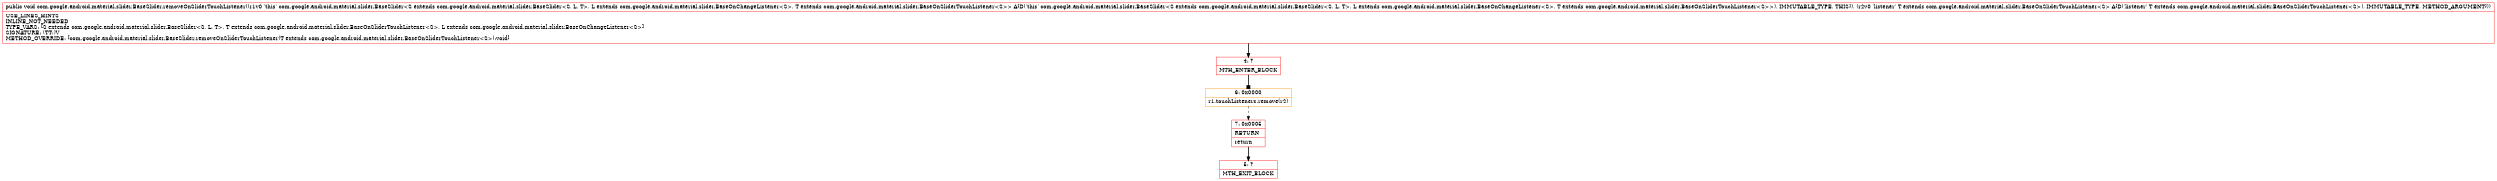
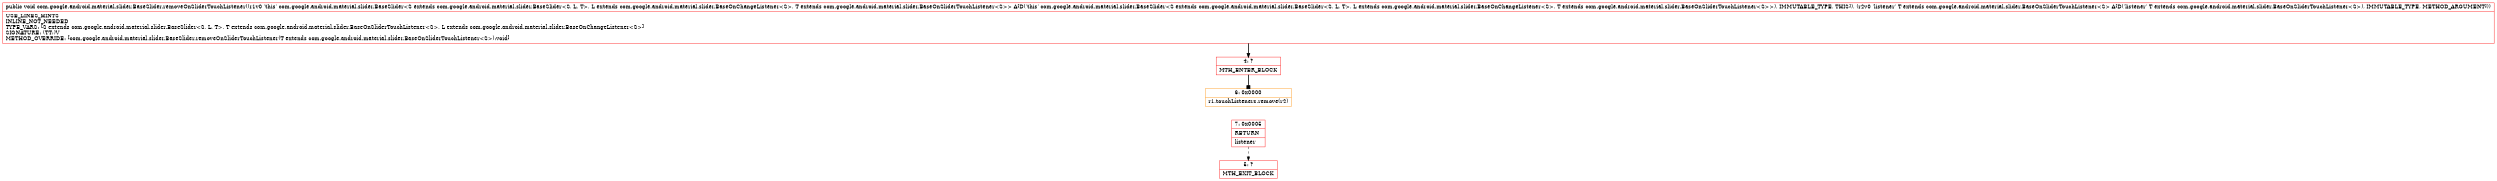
(1248, 111) -> none
(1243, 142) -> (1245, 142)
(1248, 152) -> (1248, 152)
